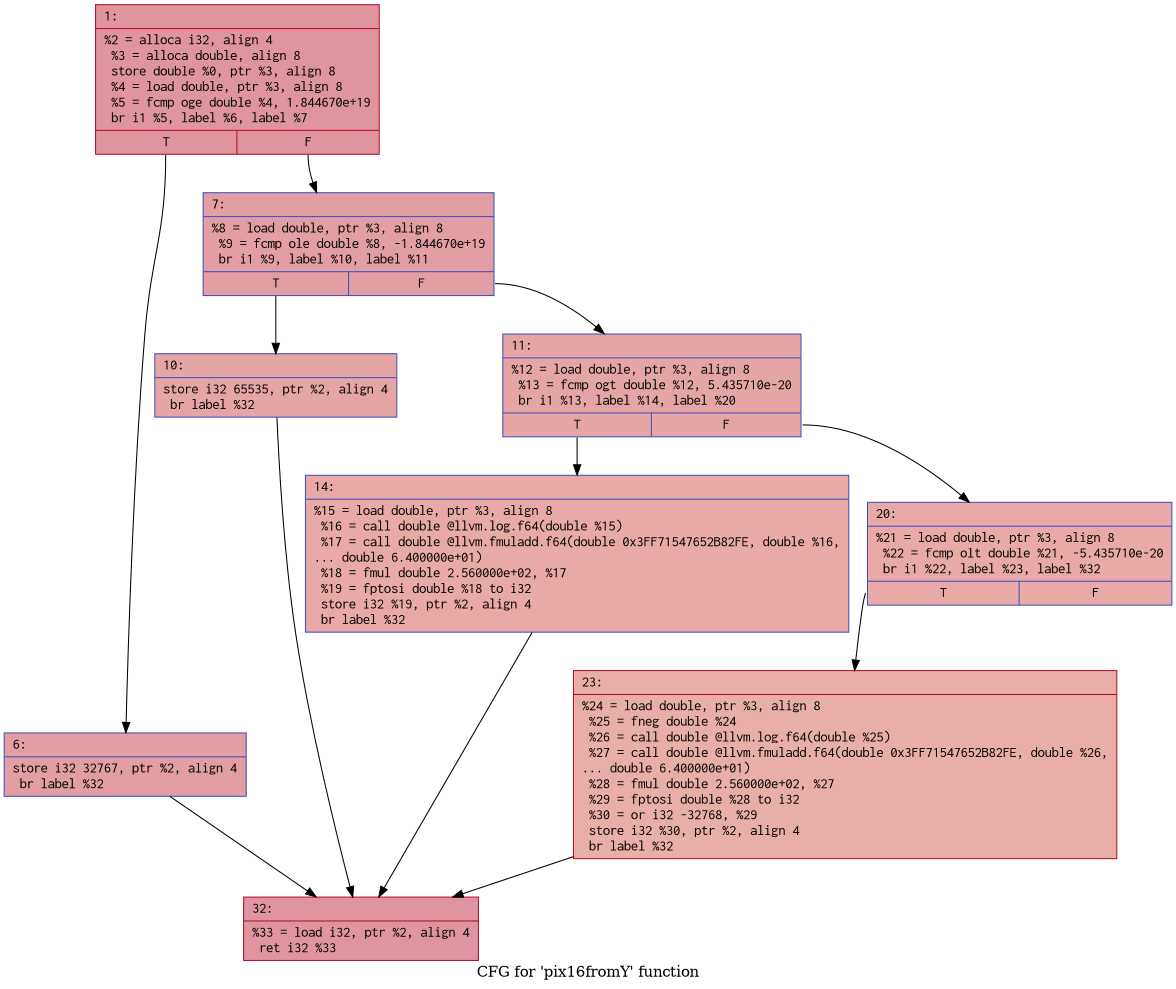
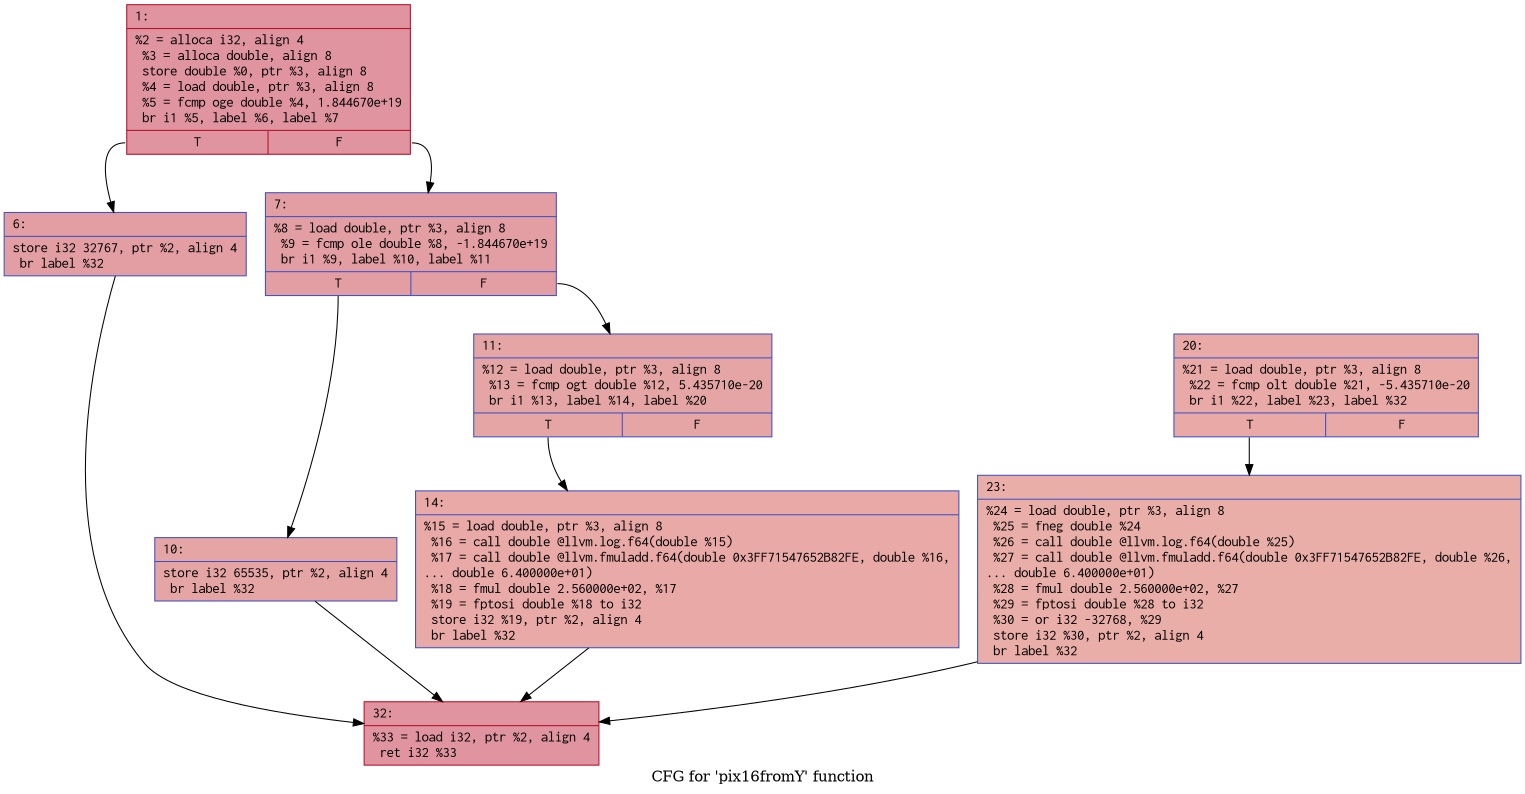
(888, 447) -> none
(845, 765) -> (1249, 569)
